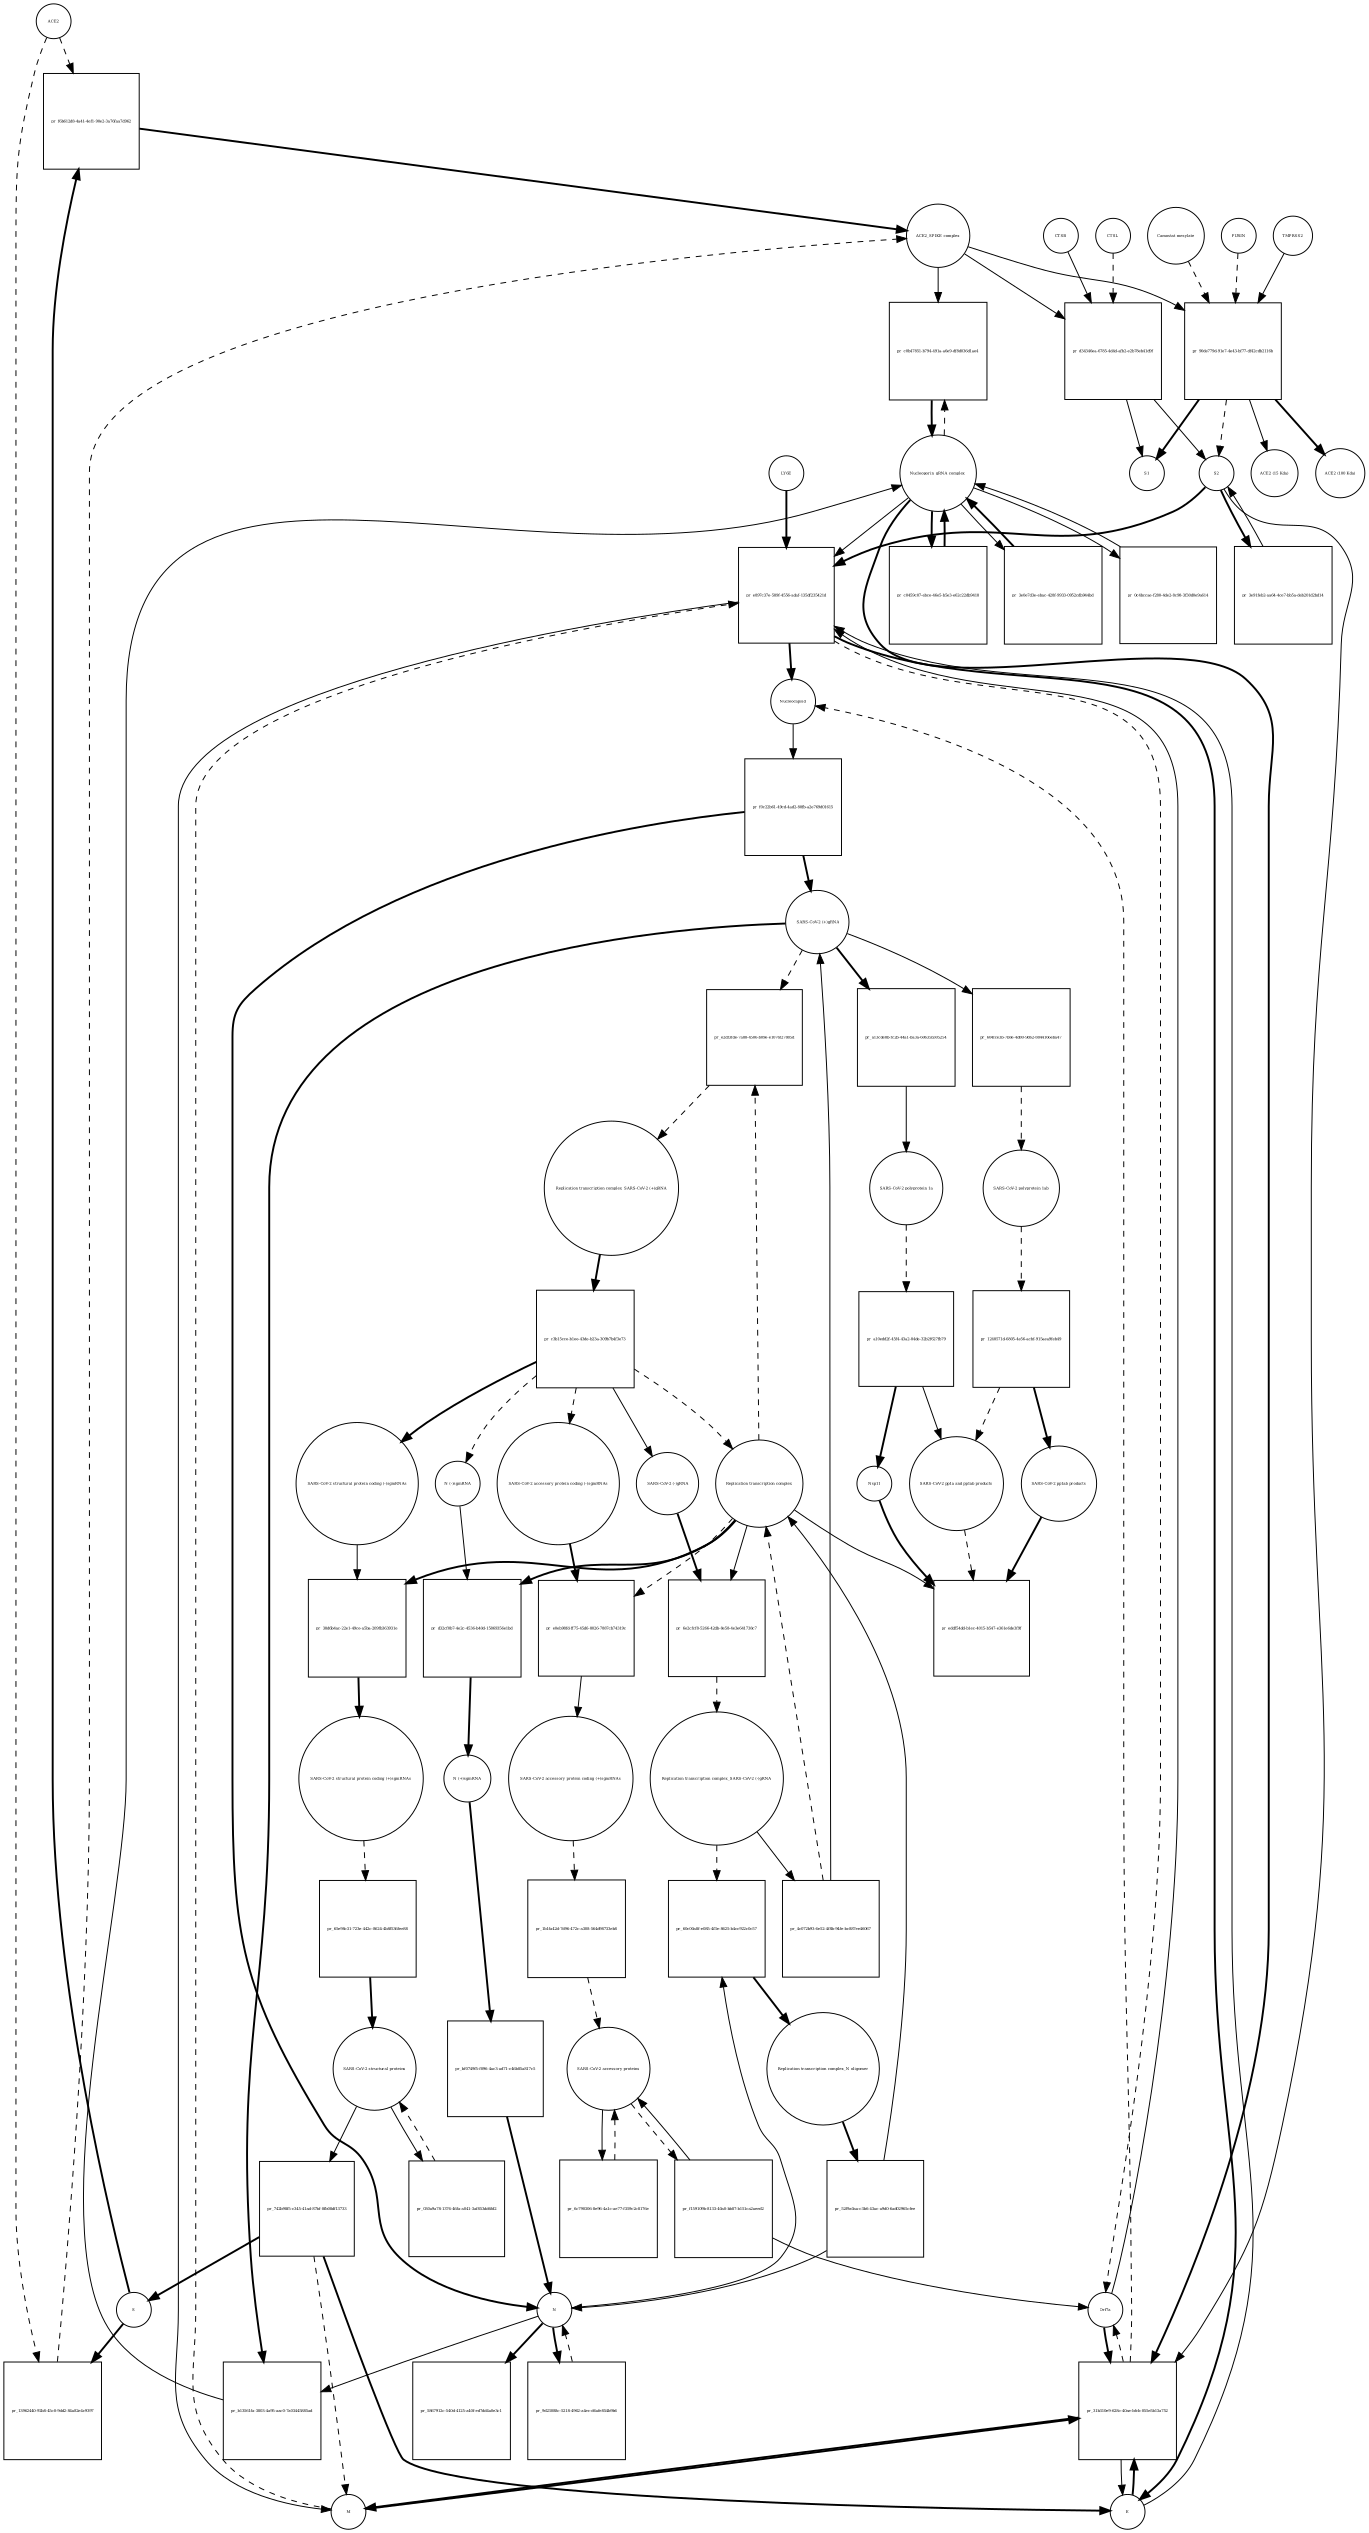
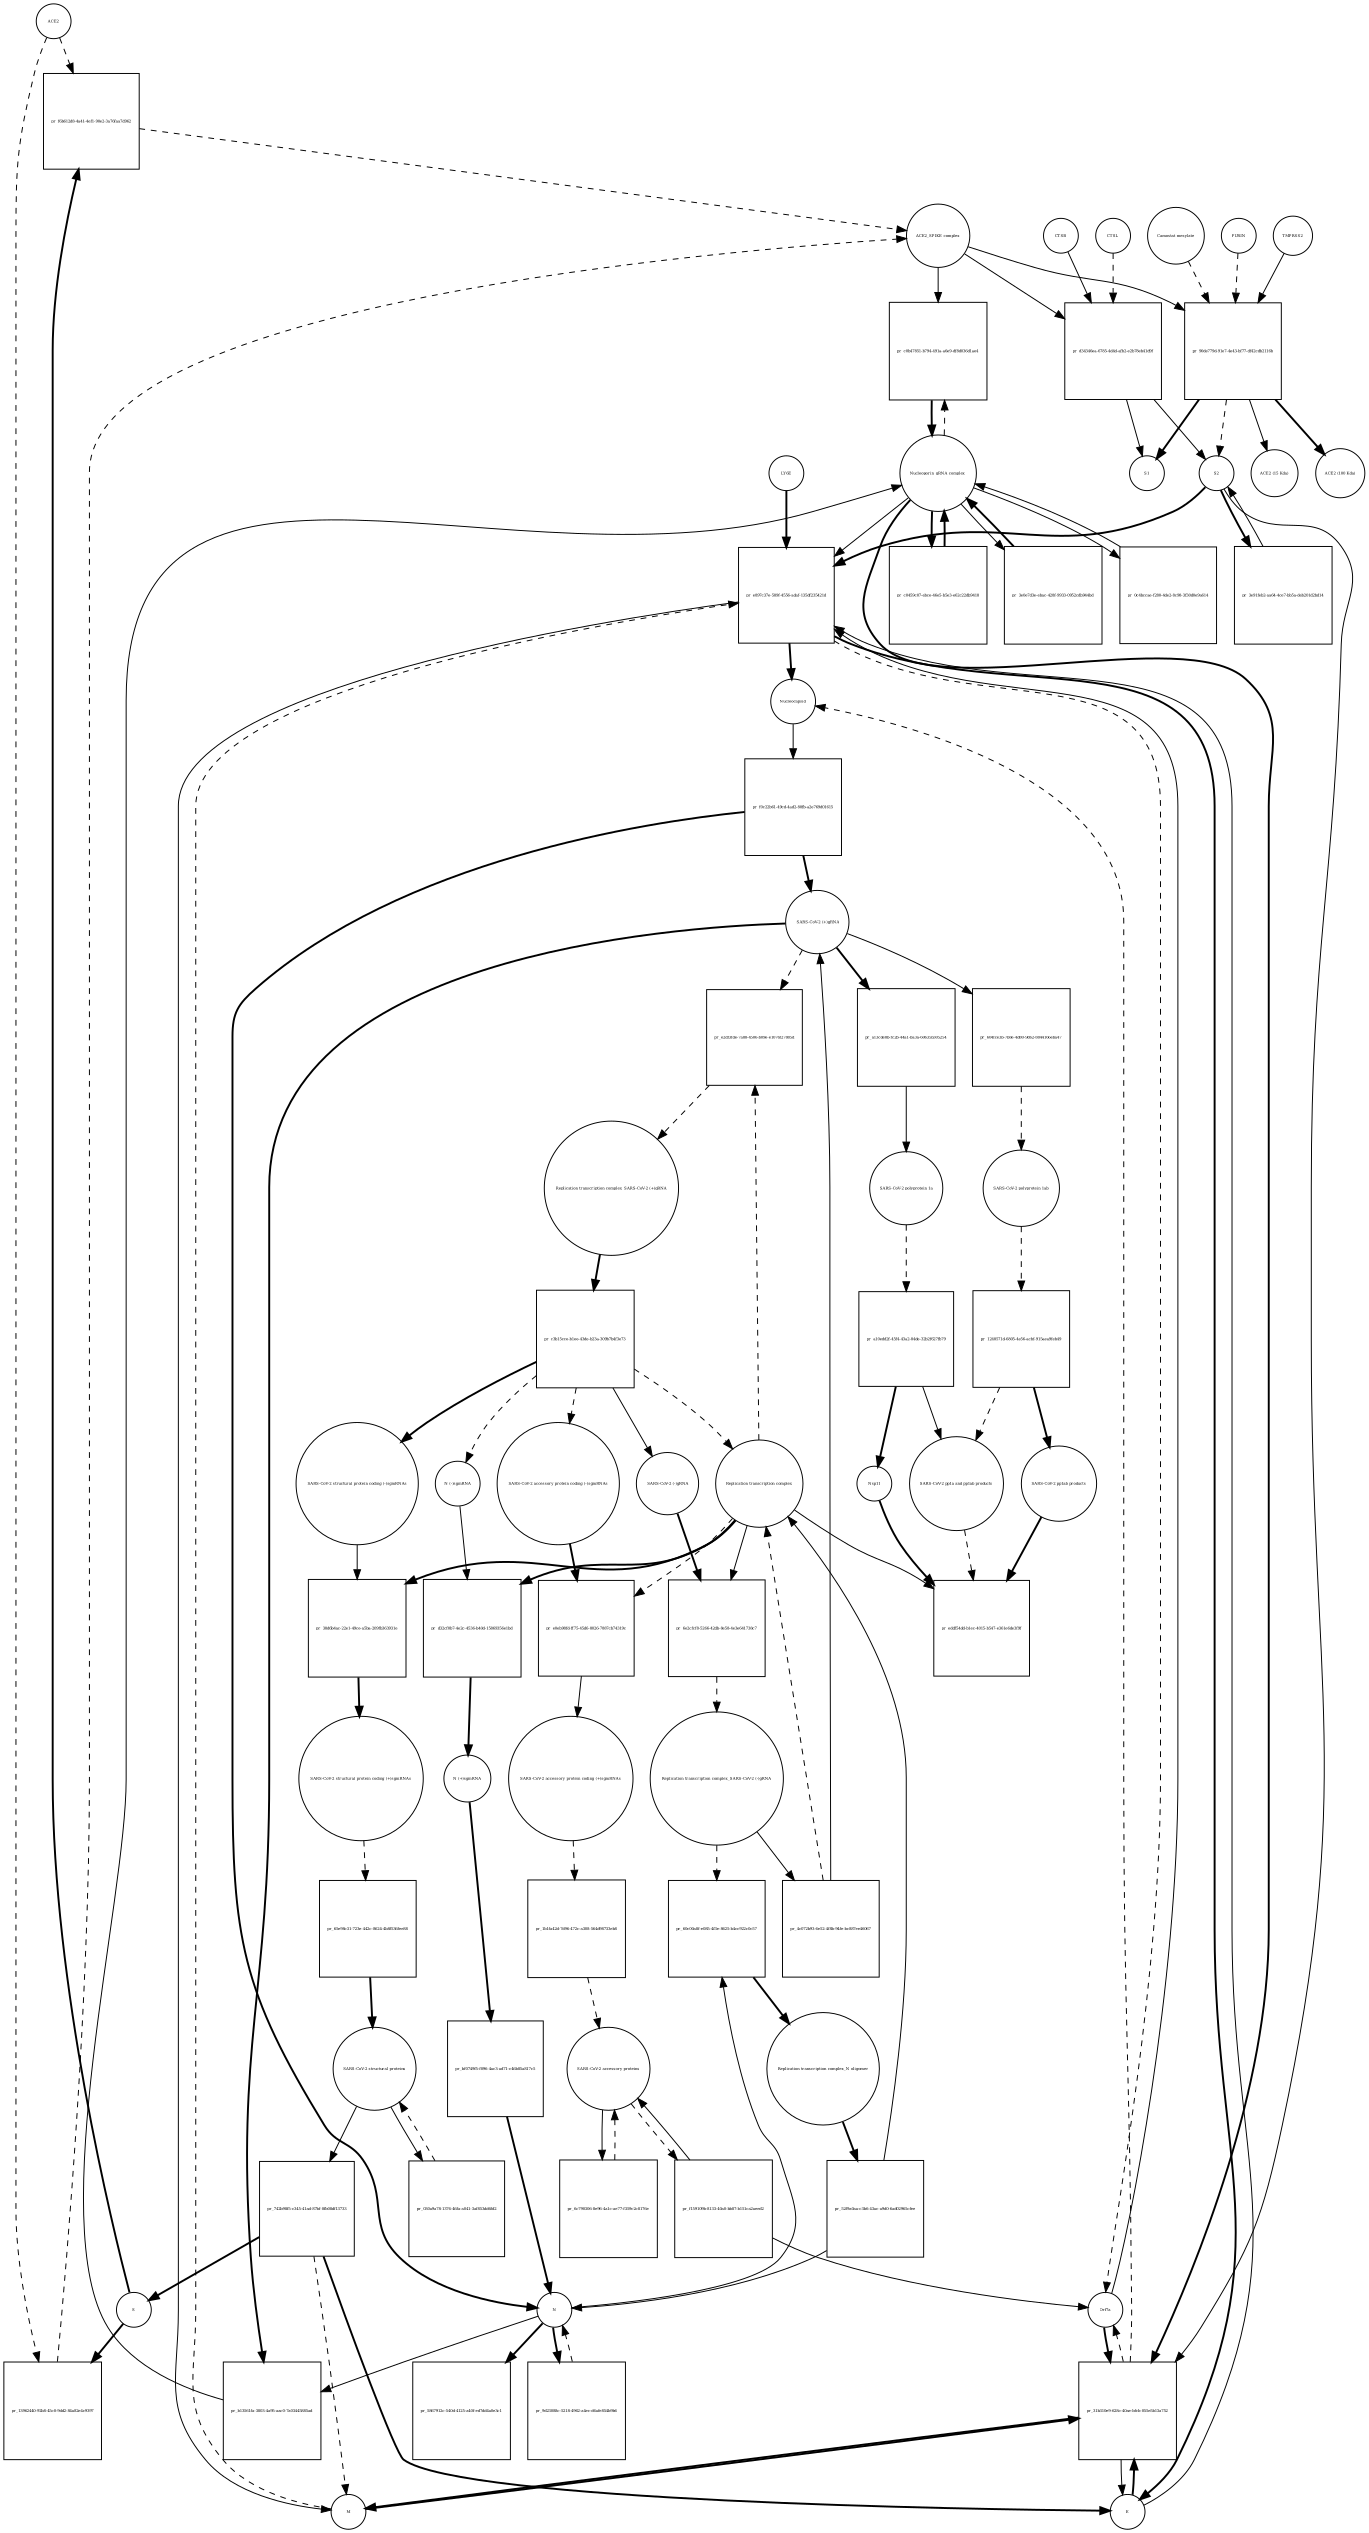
(518, 179) -> (518, 179)
